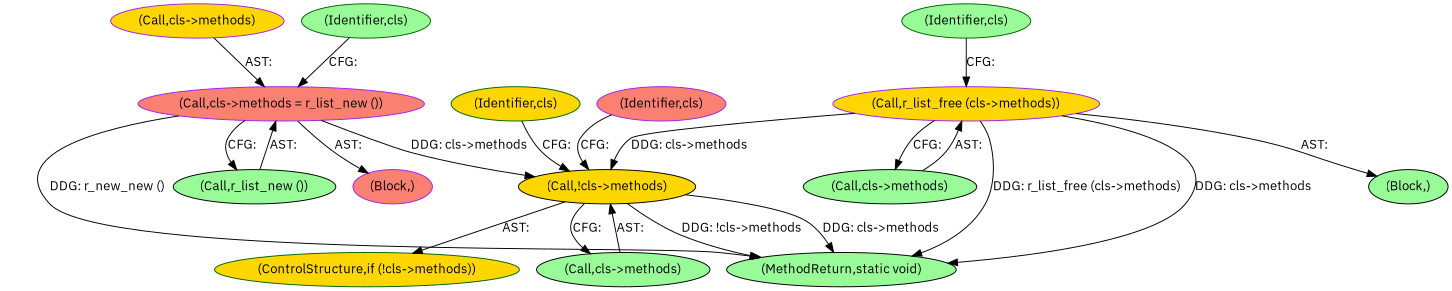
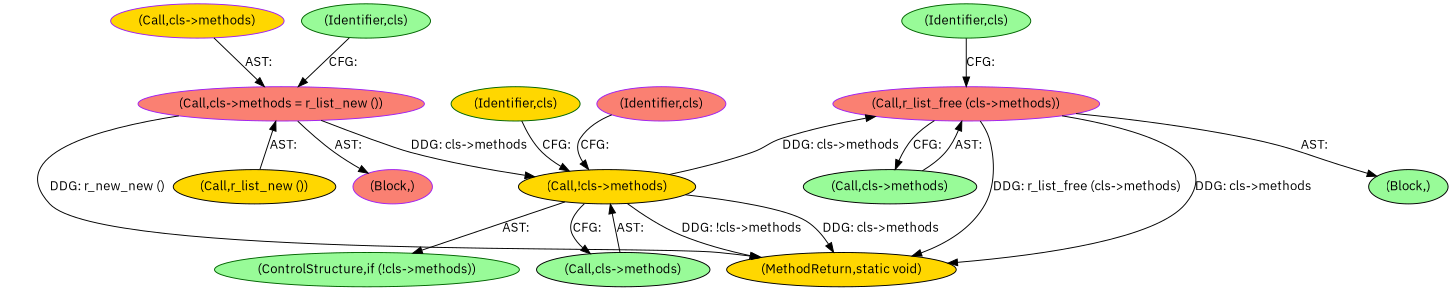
(966, 104) -> (966, 104)
(729, 124) -> (767, 145)
(228, 139) -> none
(255, 187) -> (255, 187)
(367, 270) -> (367, 270)
(841, 270) -> (841, 270)
